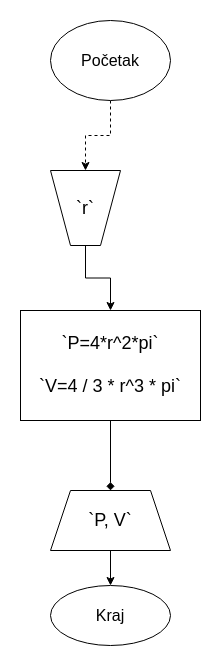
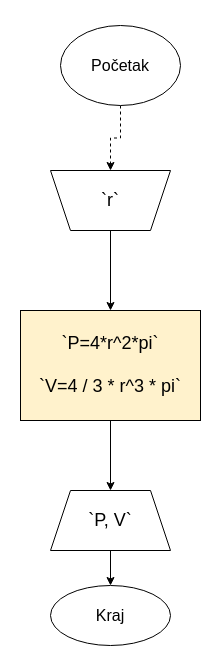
(111, 61) -> (121, 66)
(86, 208) -> (111, 201)
(111, 366) -> (111, 366)
(111, 482) -> (111, 482)
